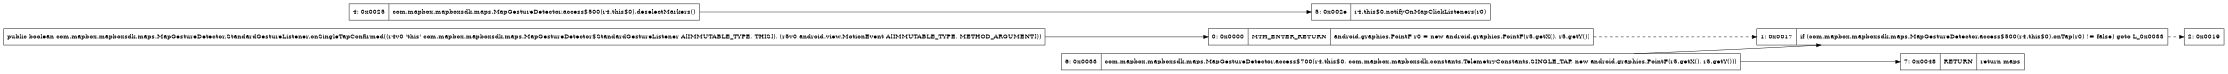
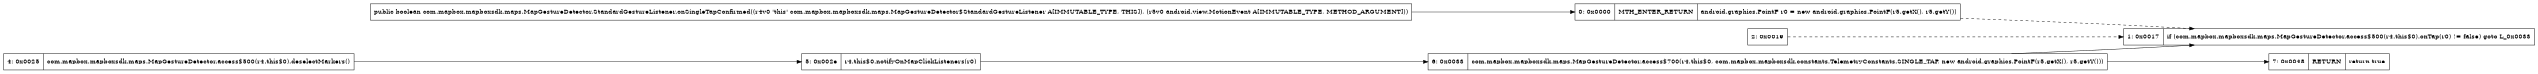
(2174, 37) -> (1953, 37)
none -> (1202, 62)
(2001, 62) -> (2367, 62)
